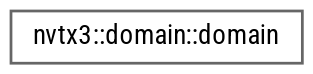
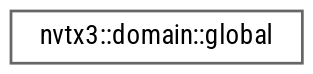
(157, 37) -> (157, 37)
